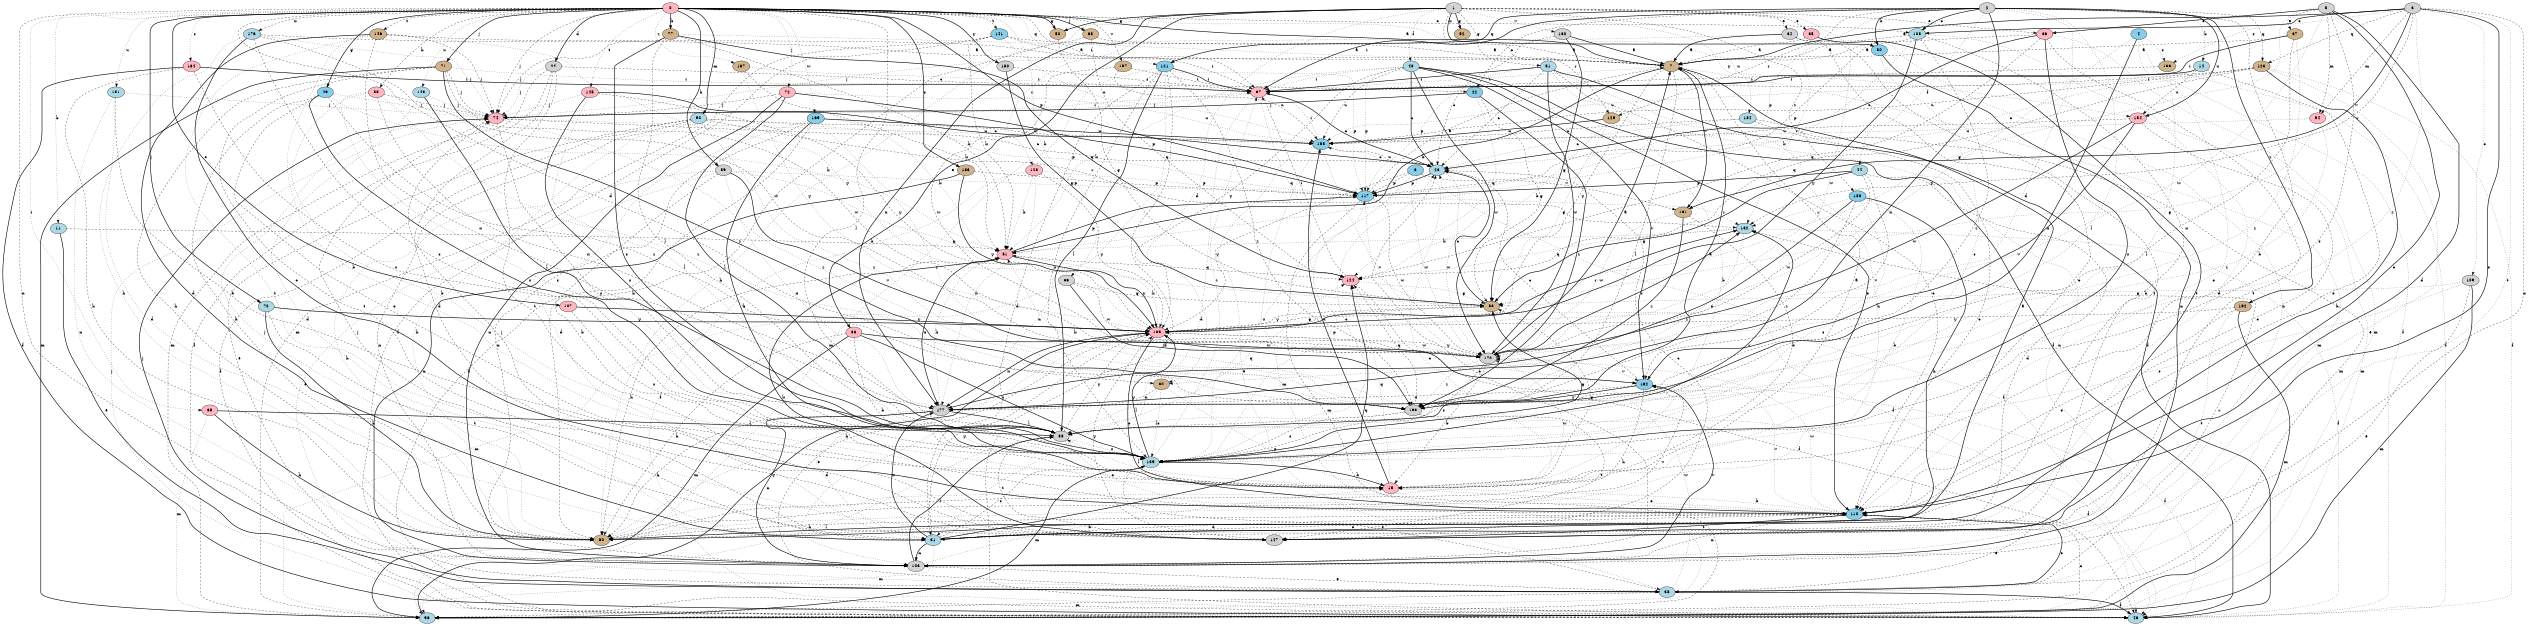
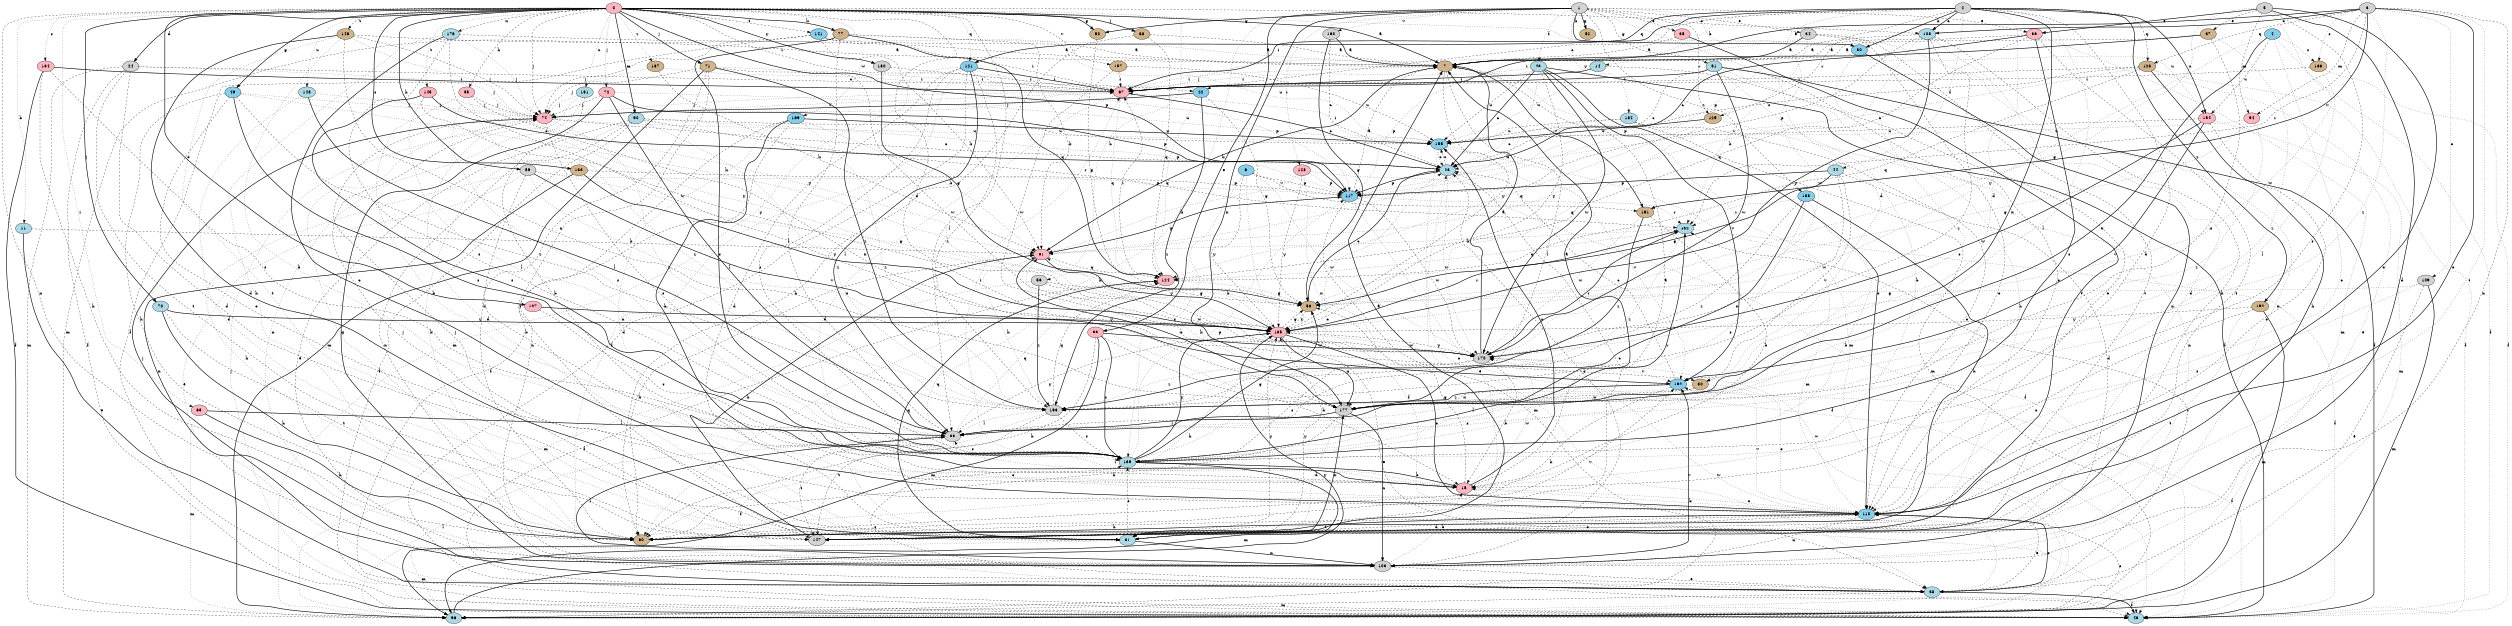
(2170, 92) -> (2244, 77)
(1537, 196) -> (1521, 196)
